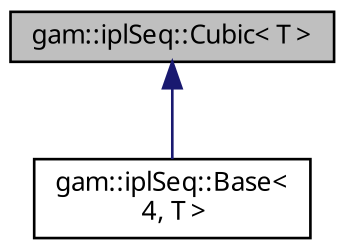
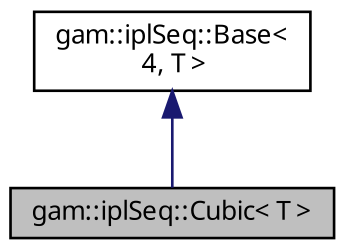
(172, 124) -> (172, 153)
